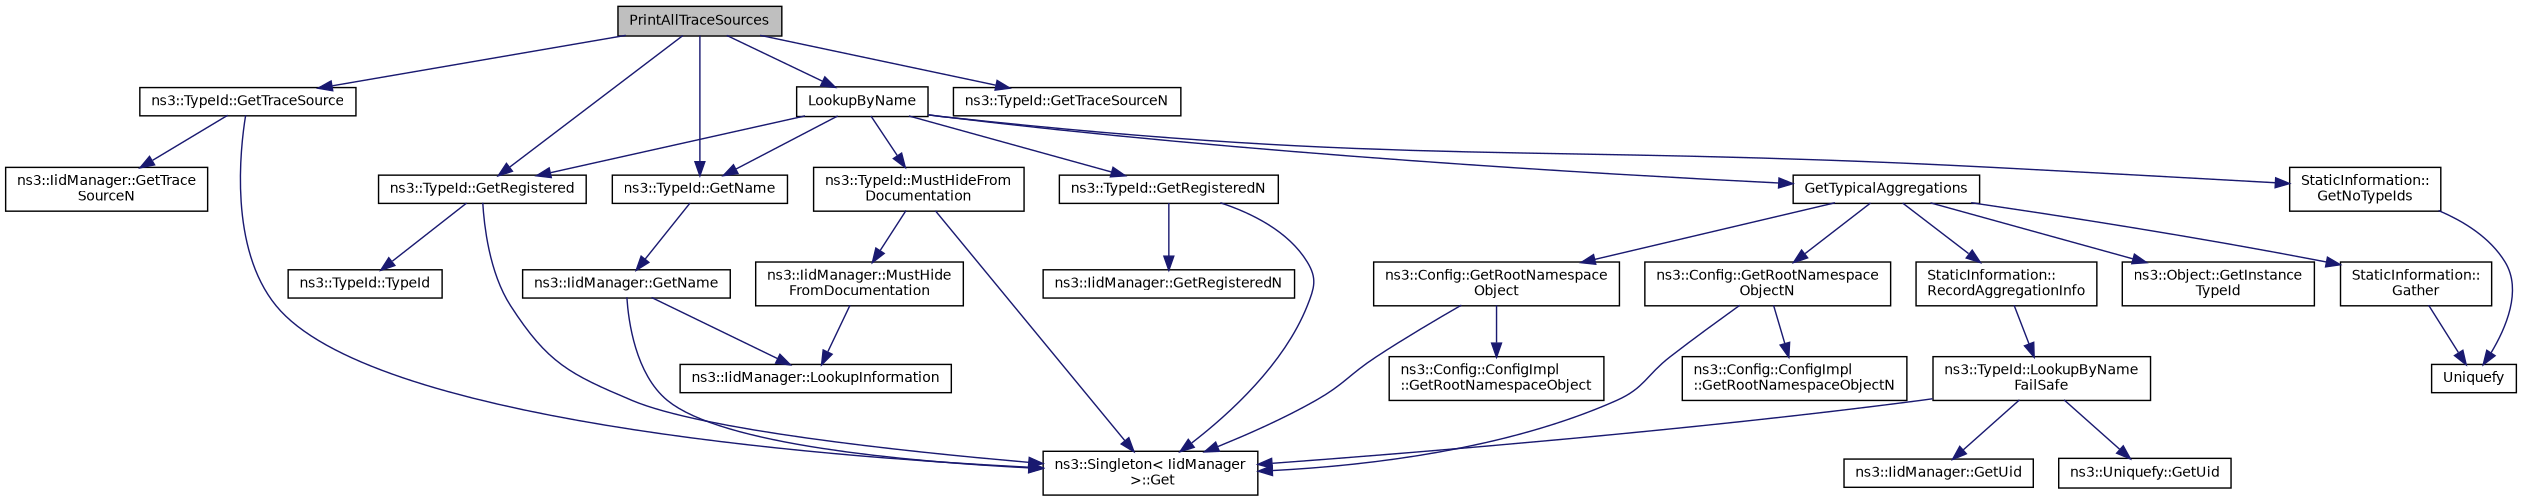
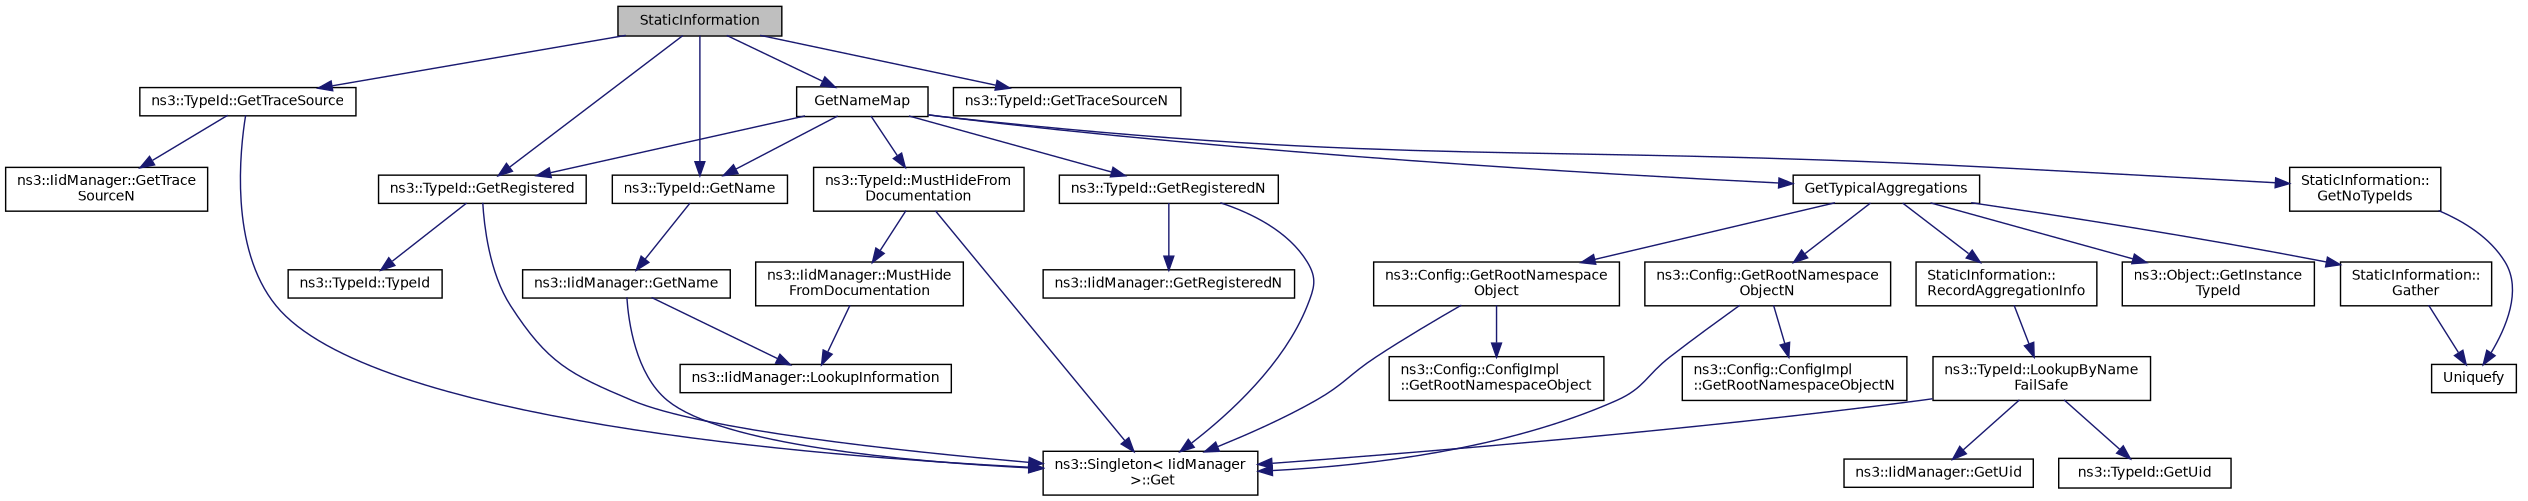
(700, 21) -> (700, 21)
(862, 102) -> (862, 102)
(2145, 473) -> (2145, 473)
